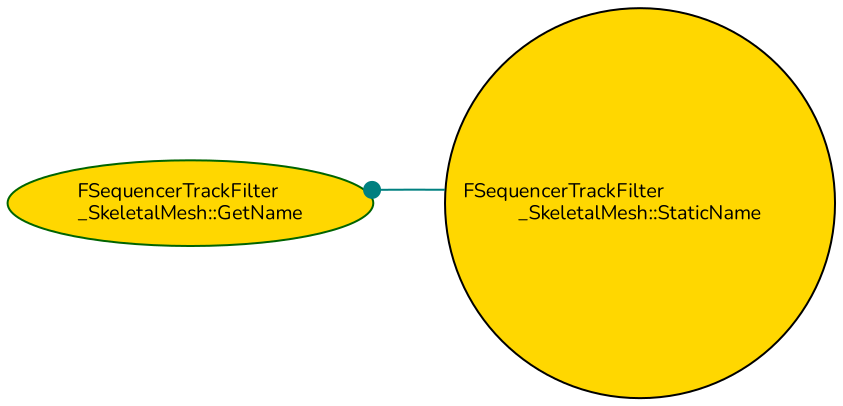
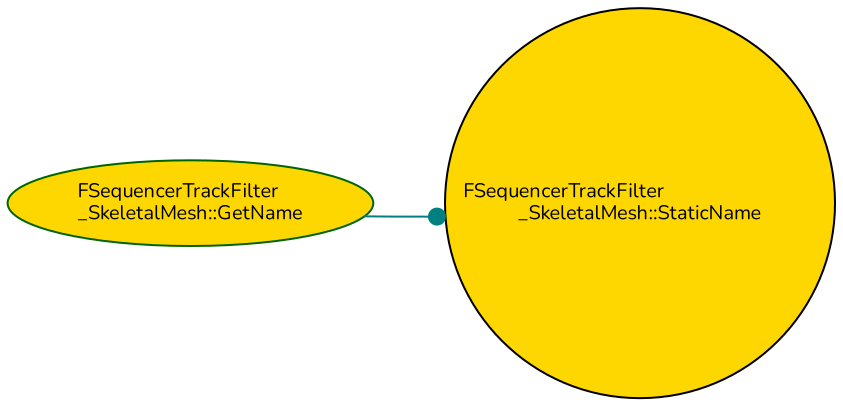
(413, 190) -> (396, 217)
